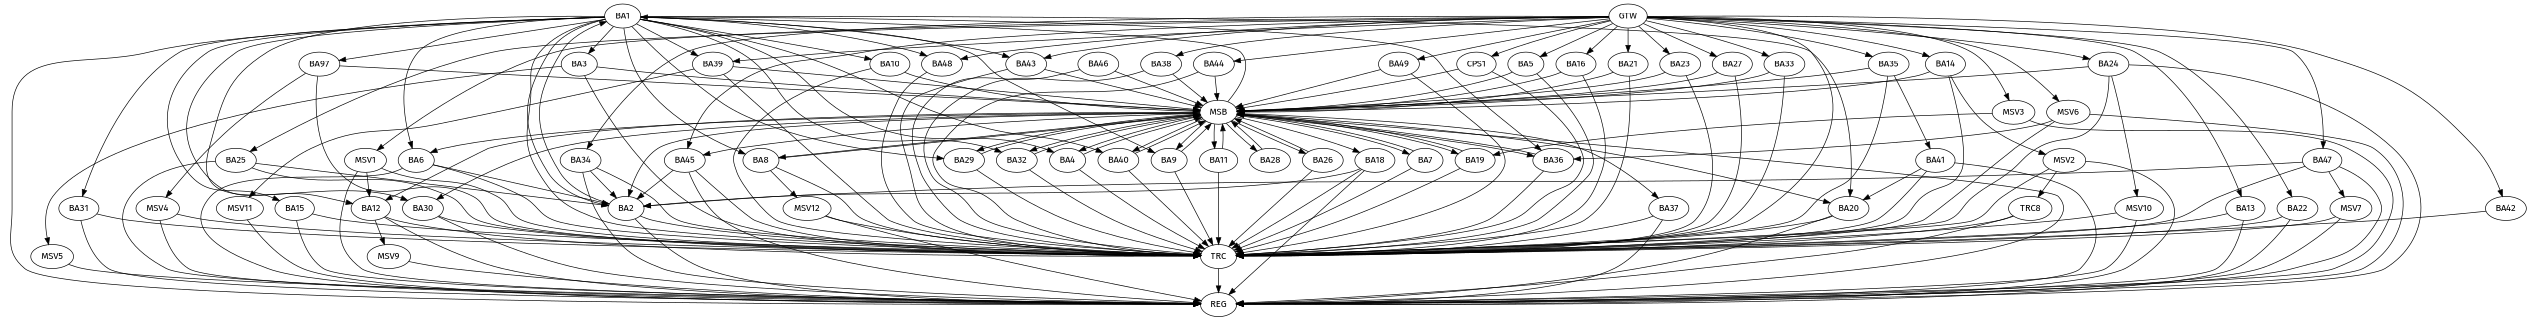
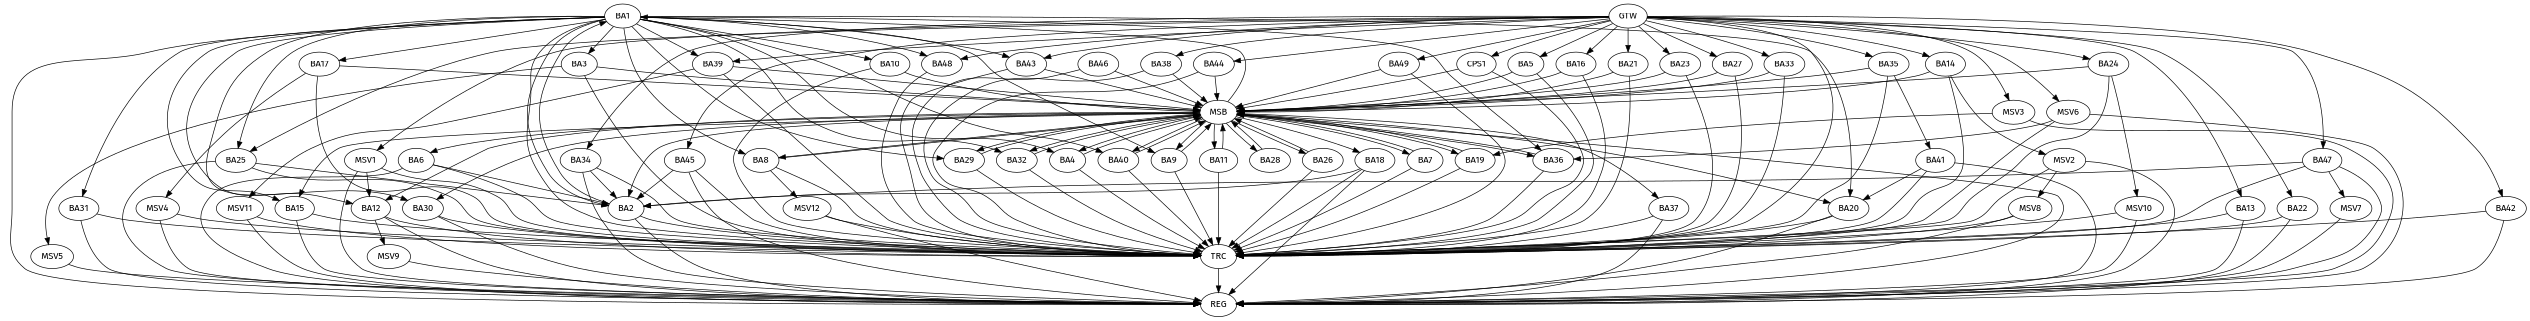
(463, 32) -> (321, 40)
(319, 64) -> (319, 64)
(942, 127) -> (511, 133)
(2030, 208) -> (2030, 208)
(1790, 247) -> (724, 252)
(2339, 277) -> (2050, 296)
